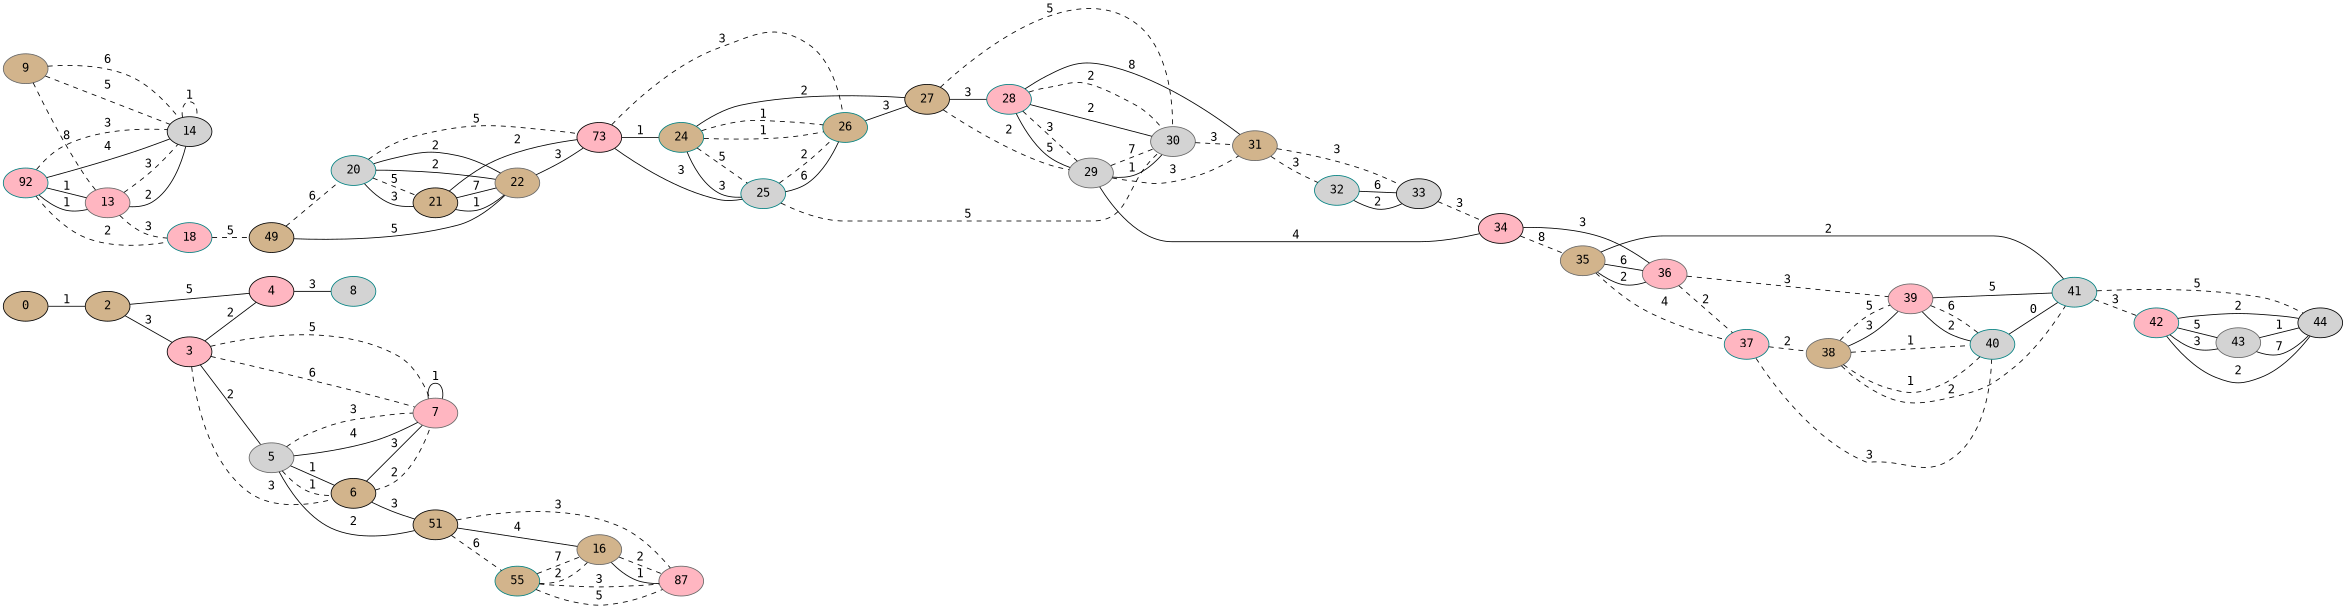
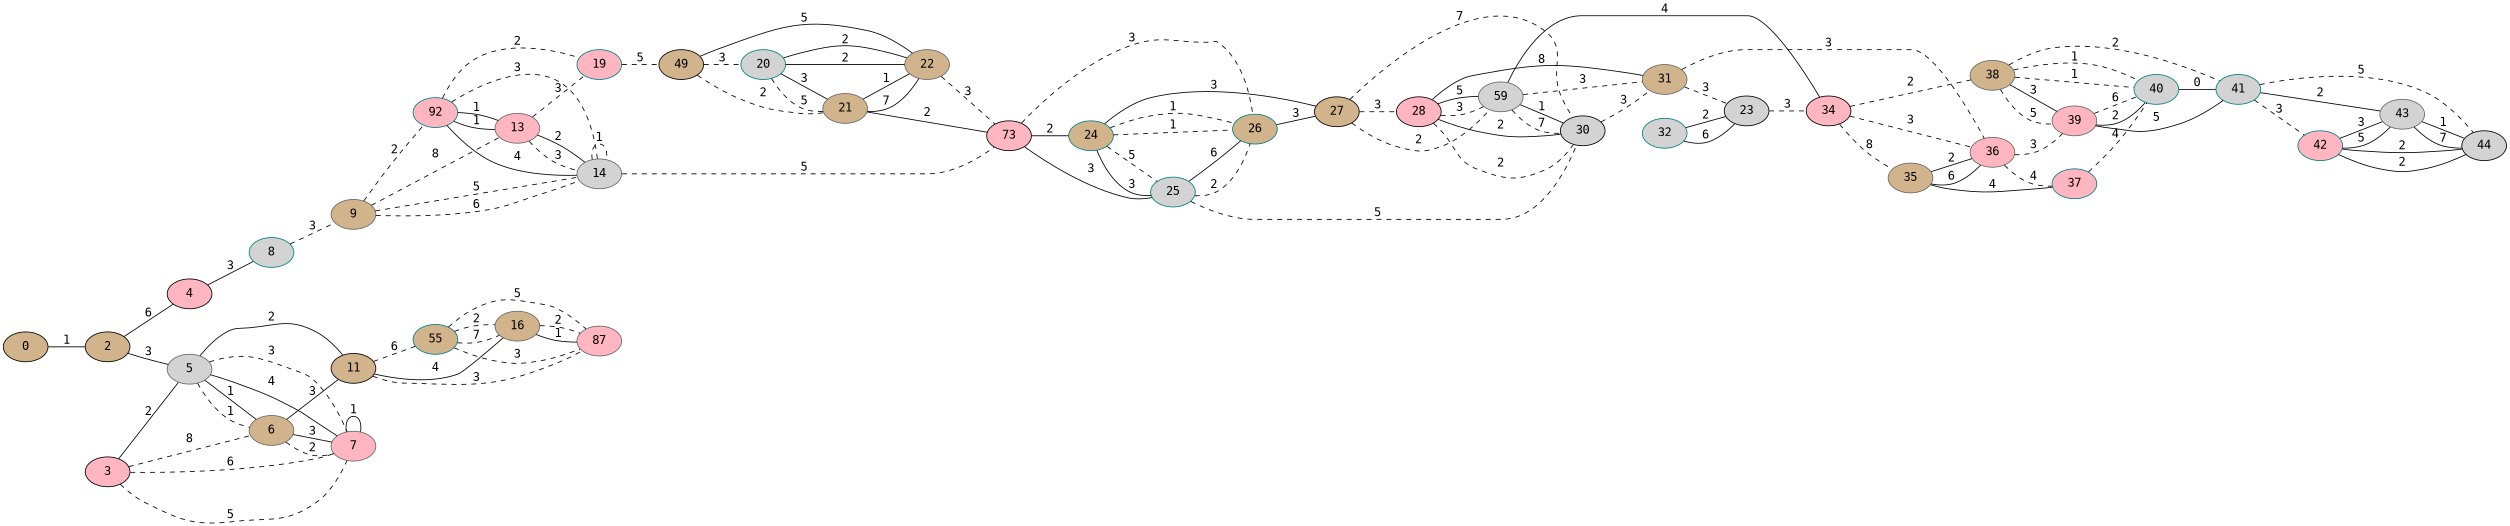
(1050, 10) -> (1460, 17)
(804, 91) -> (1214, 86)
(968, 99) -> (1378, 112)
(1009, 99) -> (1419, 112)
none -> (757, 105)
(470, 126) -> (811, 174)
(640, 131) -> (1050, 130)
(190, 132) -> (599, 174)
(1173, 142) -> (1583, 131)
none -> (393, 162)
(560, 162) -> (968, 100)
(1294, 171) -> (1853, 50)
(1091, 173) -> (1501, 97)
(1419, 194) -> (1747, 111)
(312, 197) -> (722, 58)
(435, 203) -> (845, 108)
none -> (313, 233)
(1590, 234) -> (1911, 132)
(1838, 236) -> (2320, 102)
(190, 238) -> (599, 65)
(190, 290) -> (149, 313)
(1706, 300) -> (2033, 177)
(1656, 315) -> (1991, 192)
(231, 322) -> none
(149, 329) -> (148, 359)
(1788, 349) -> (1910, 93)
(1870, 456) -> (2115, 135)
(272, 486) -> (190, 439)
(353, 493) -> (272, 430)
(435, 525) -> (353, 368)
